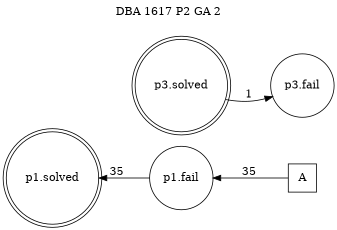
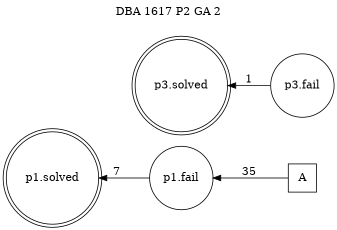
(245, 101) -> (253, 86)
(117, 172) -> (117, 172)
